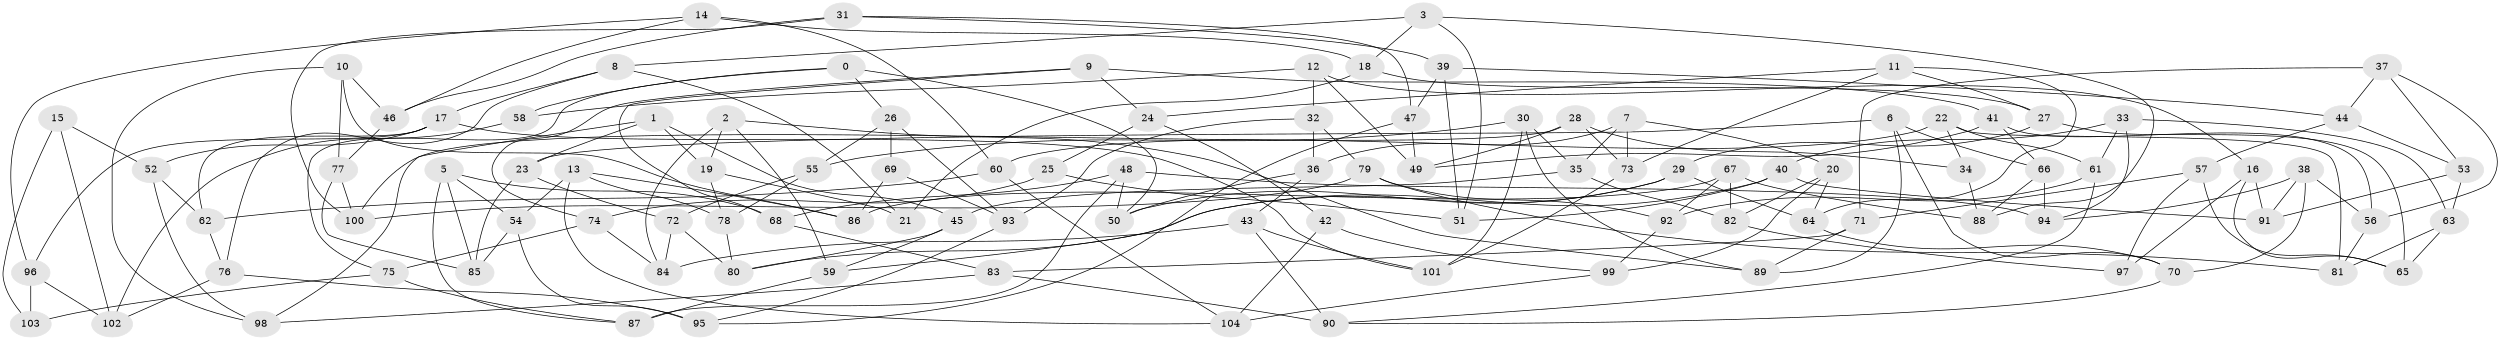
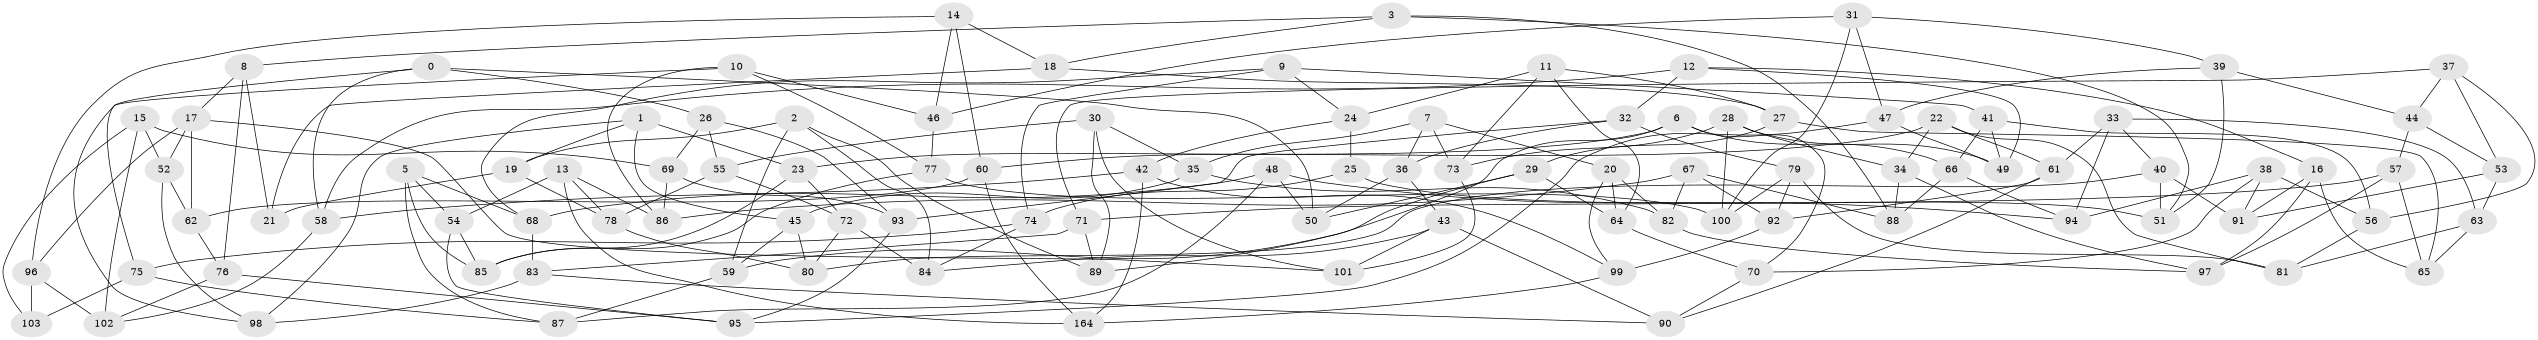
none -> (376, 154)
none -> (653, 196)
none -> (2047, 235)
(1231, 324) -> (1084, 324)
